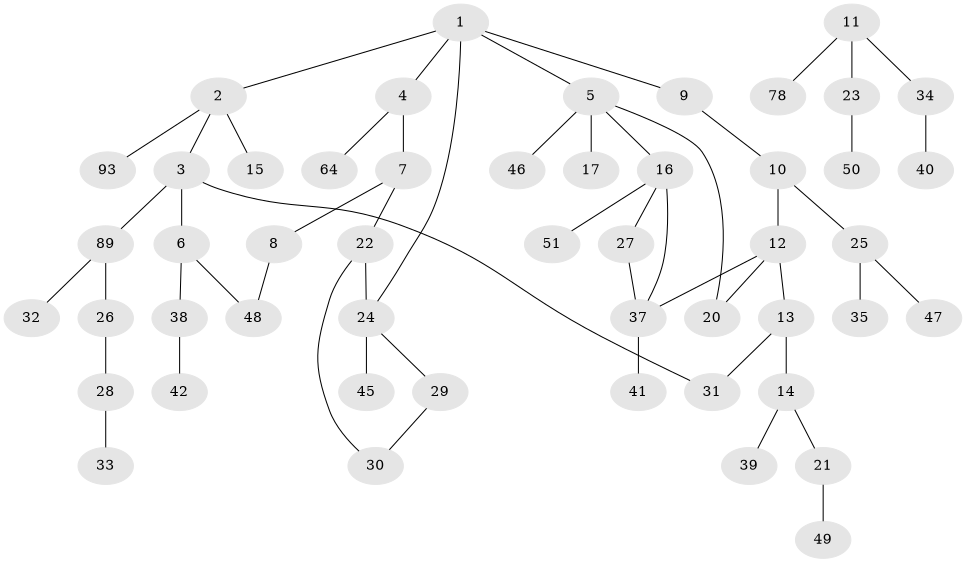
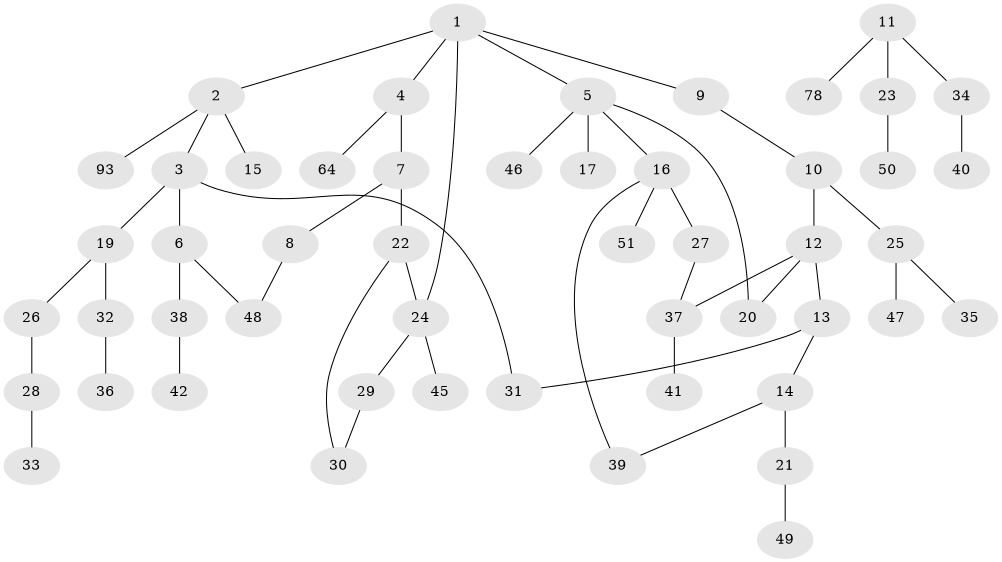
(106, 244) -> (106, 244)
(666, 246) -> (575, 305)
none -> (106, 392)
